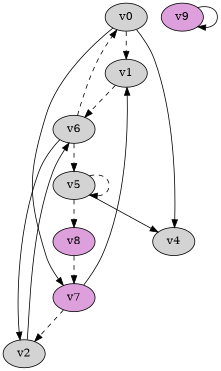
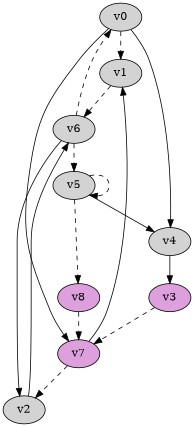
(182, 17) -> none
none -> (170, 298)
